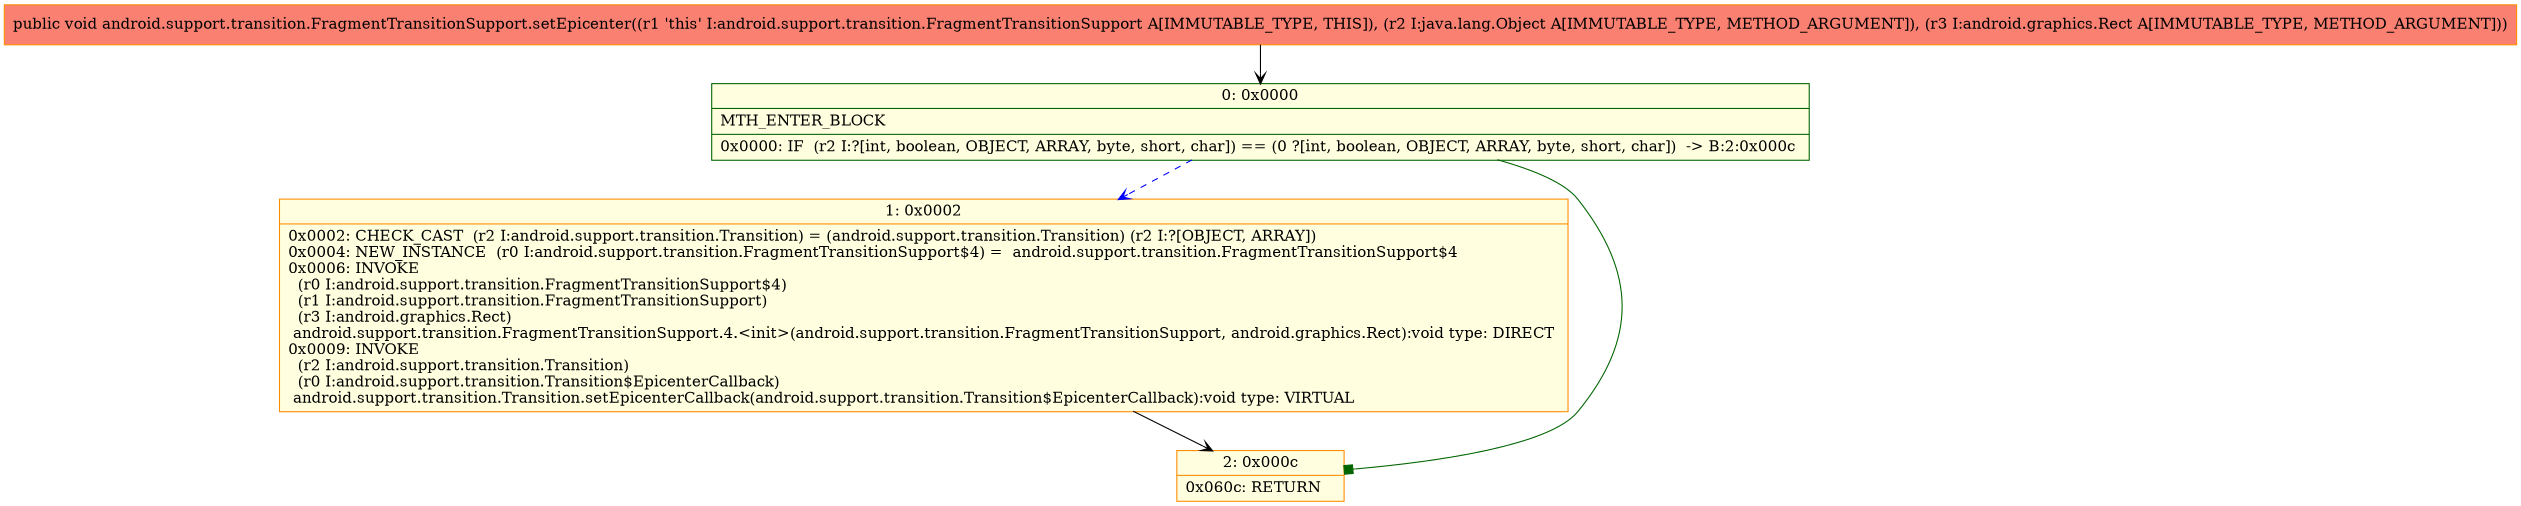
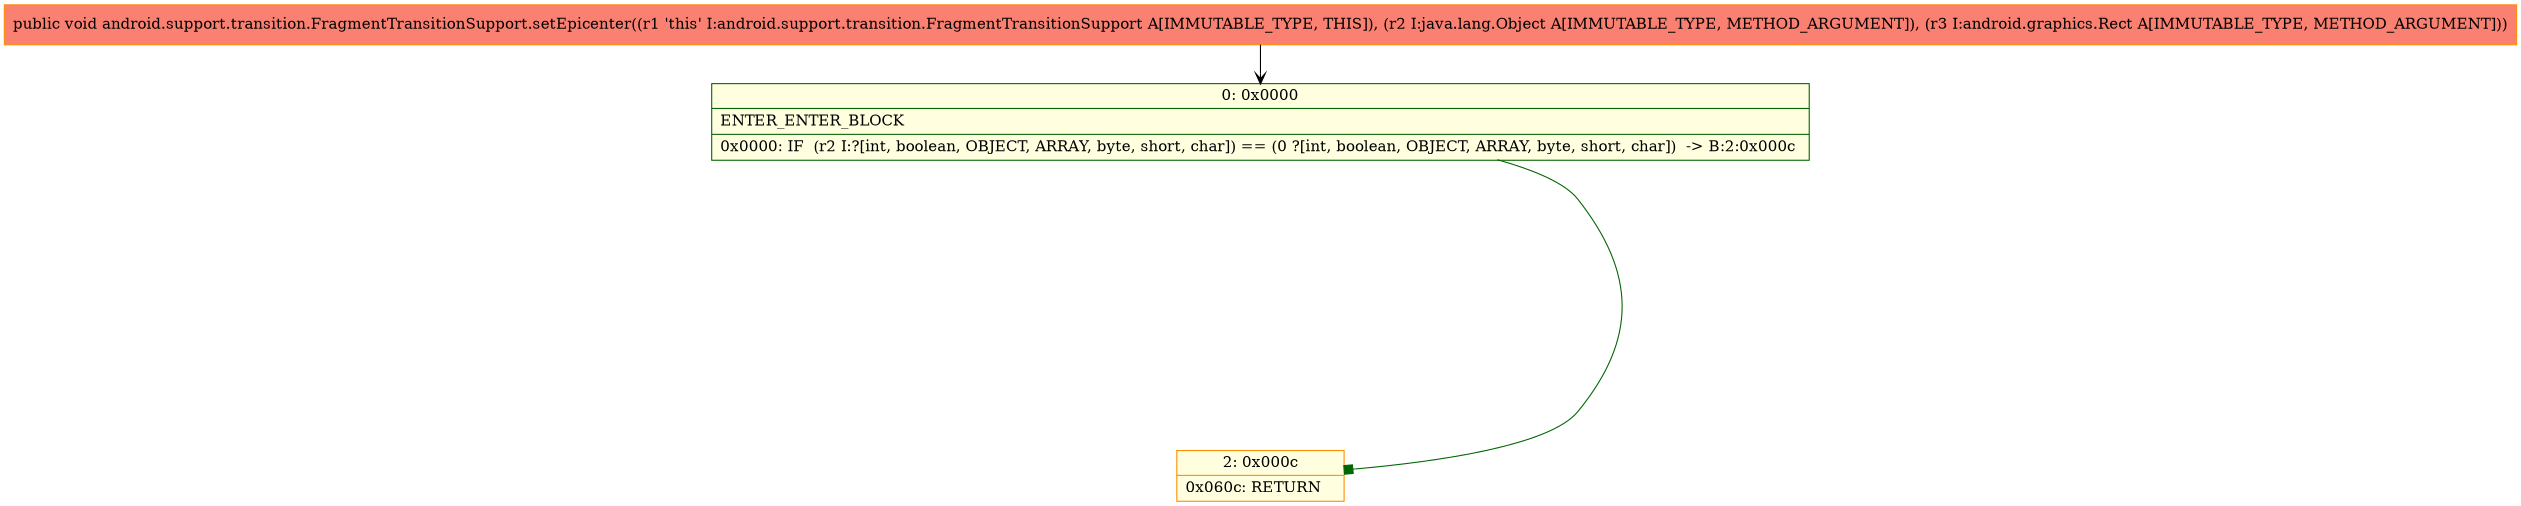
(803, 121) -> (813, 121)
(924, 305) -> none
